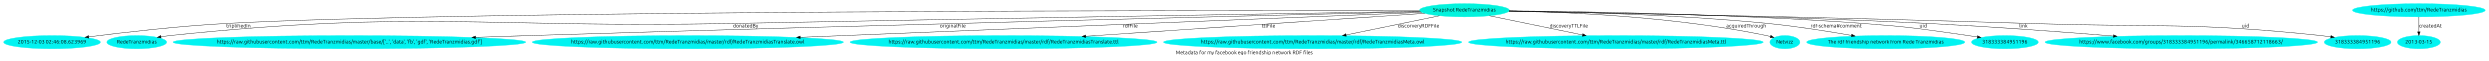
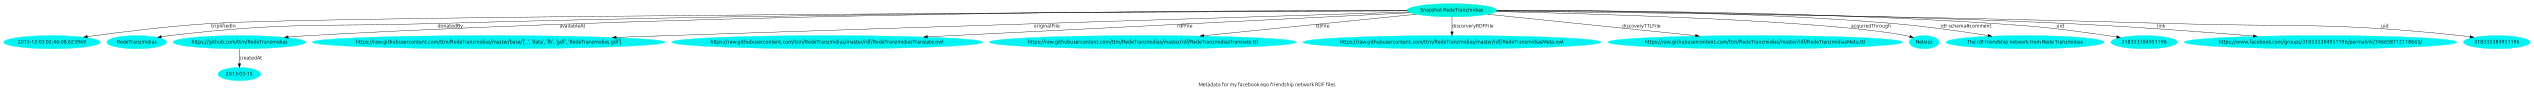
none -> (708, 20)
